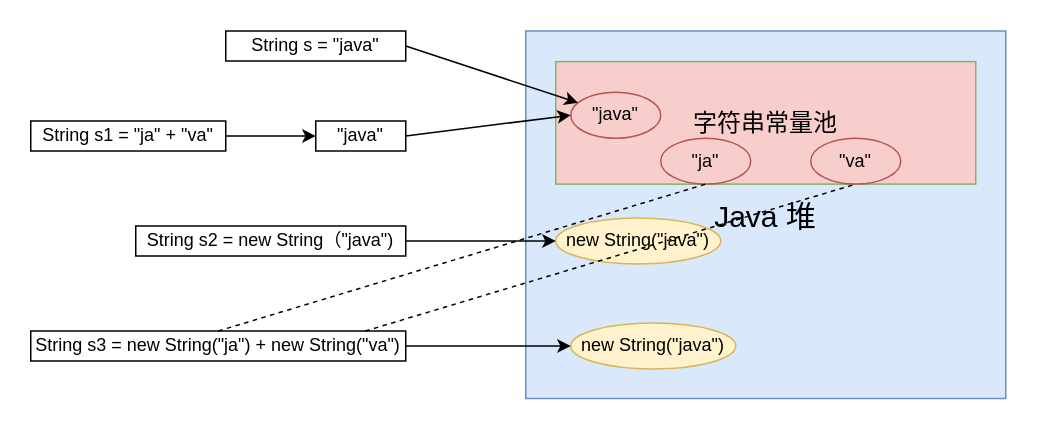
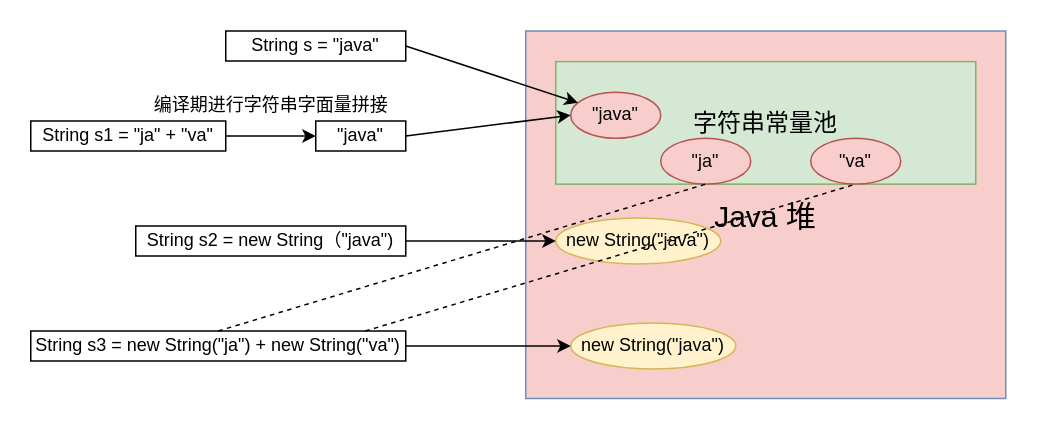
none -> (271, 106)
(766, 123) -> (766, 123)
(766, 215) -> (766, 215)
